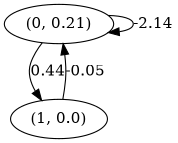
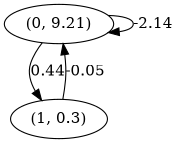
(59, 24) -> (59, 24)
(59, 119) -> (59, 119)
